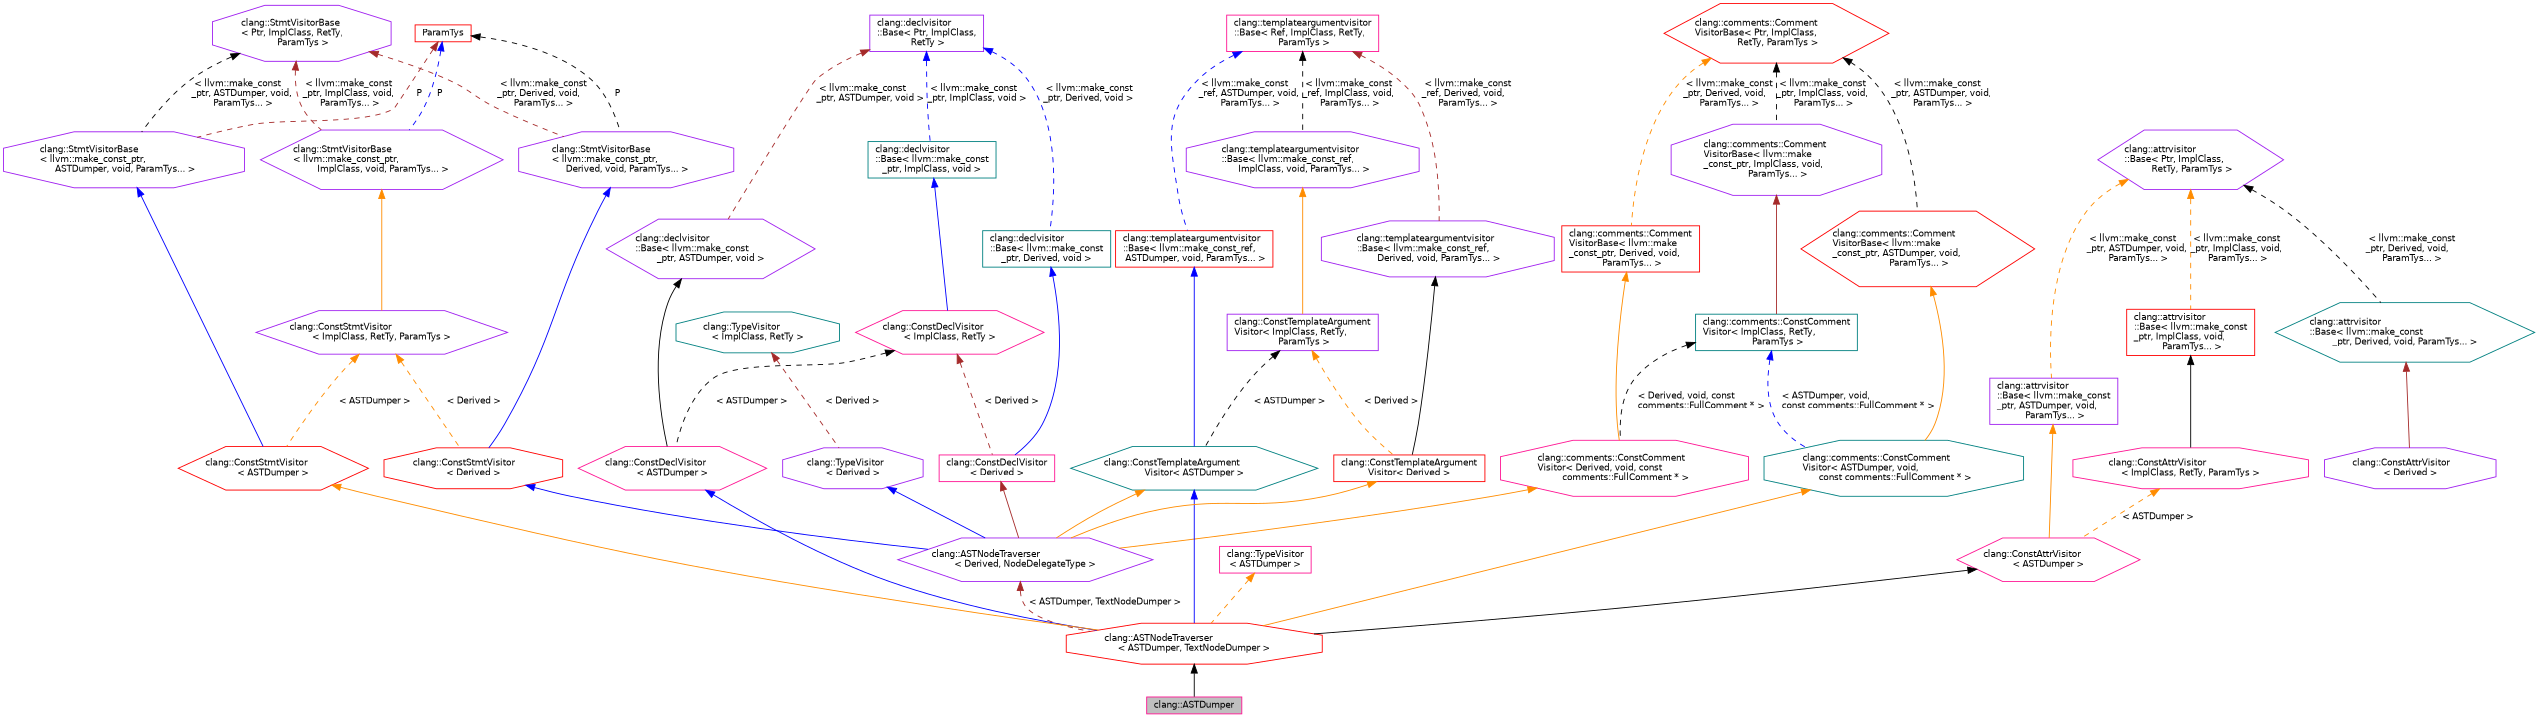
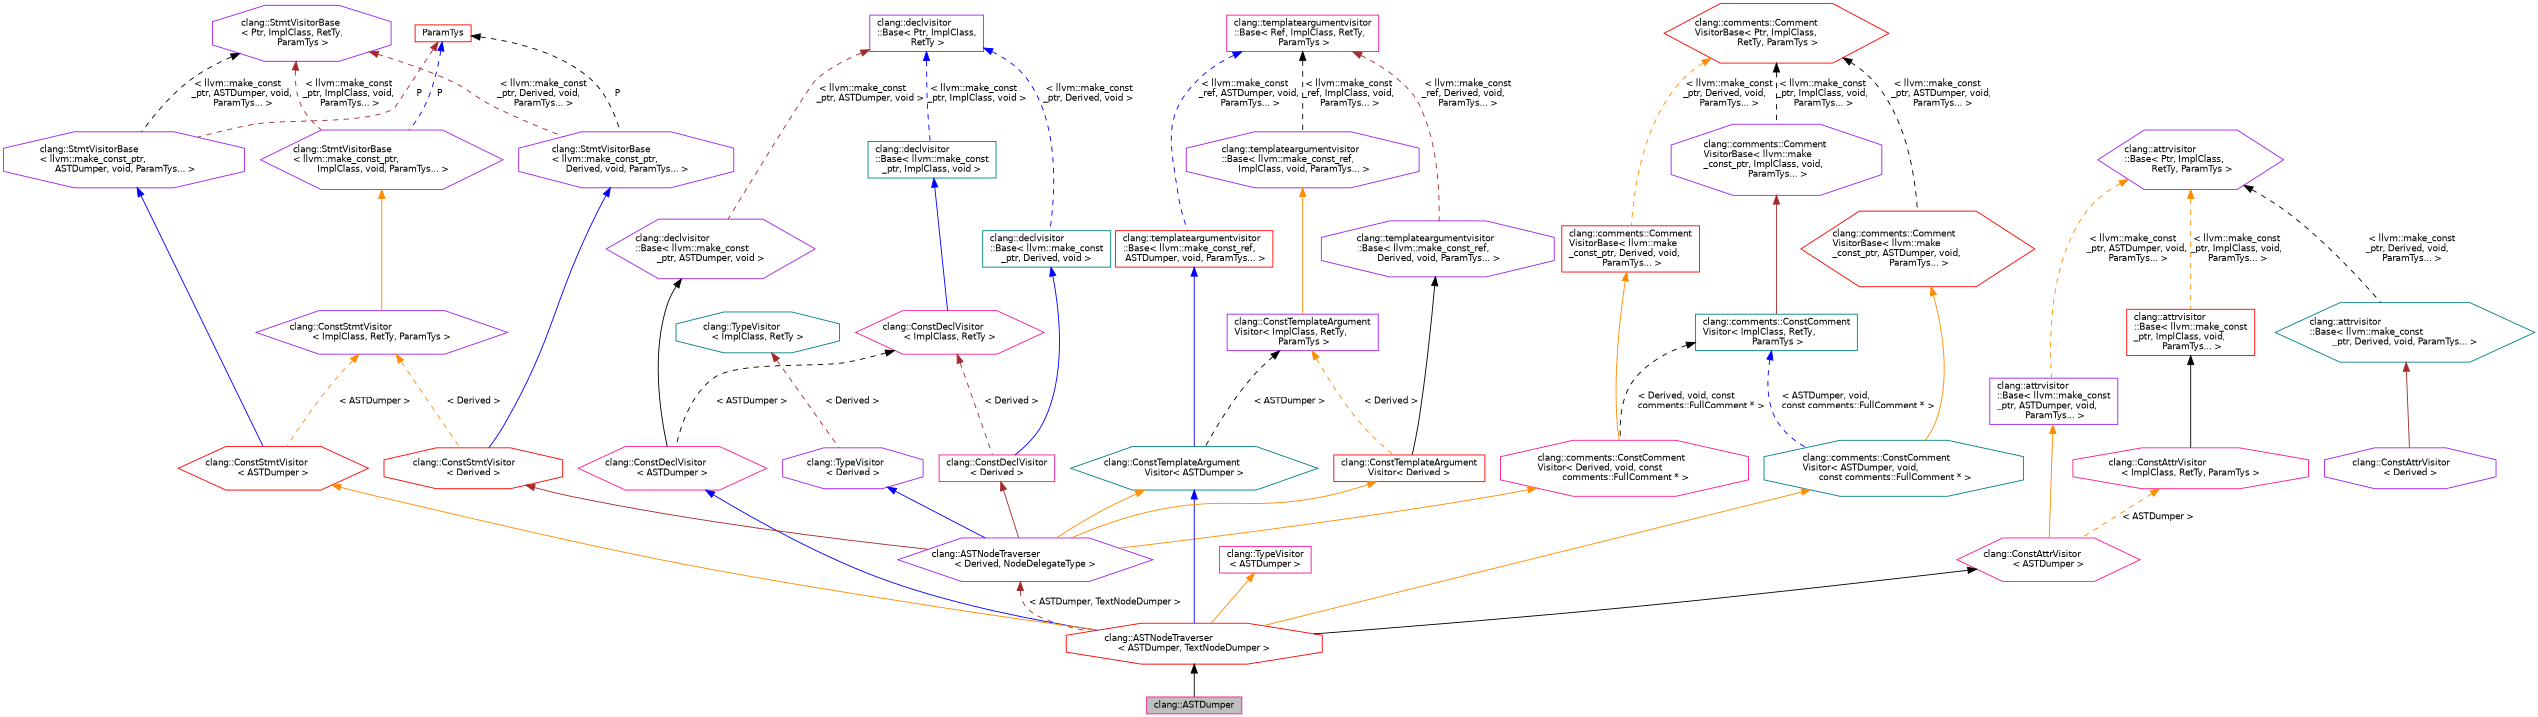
(730, 524) -> (730, 524)
(1230, 602) -> (1230, 602)
